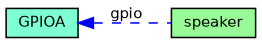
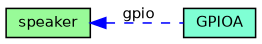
(132, 23) -> (145, 23)
